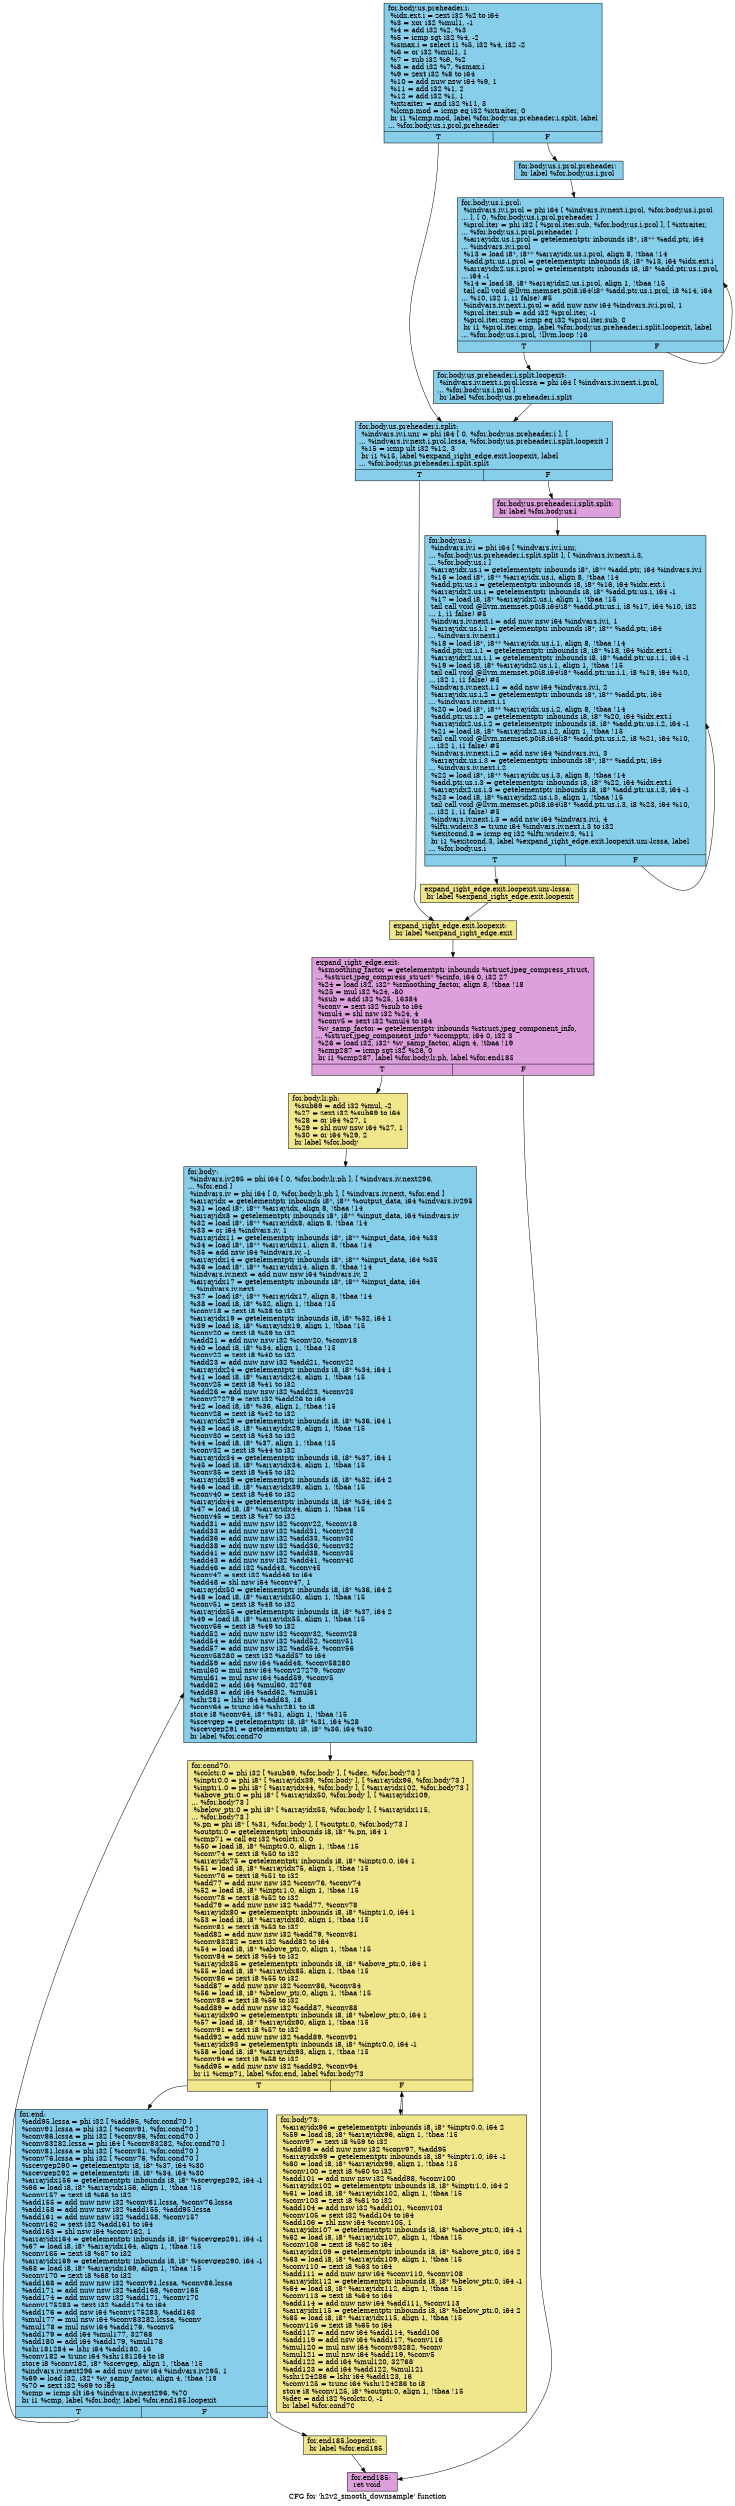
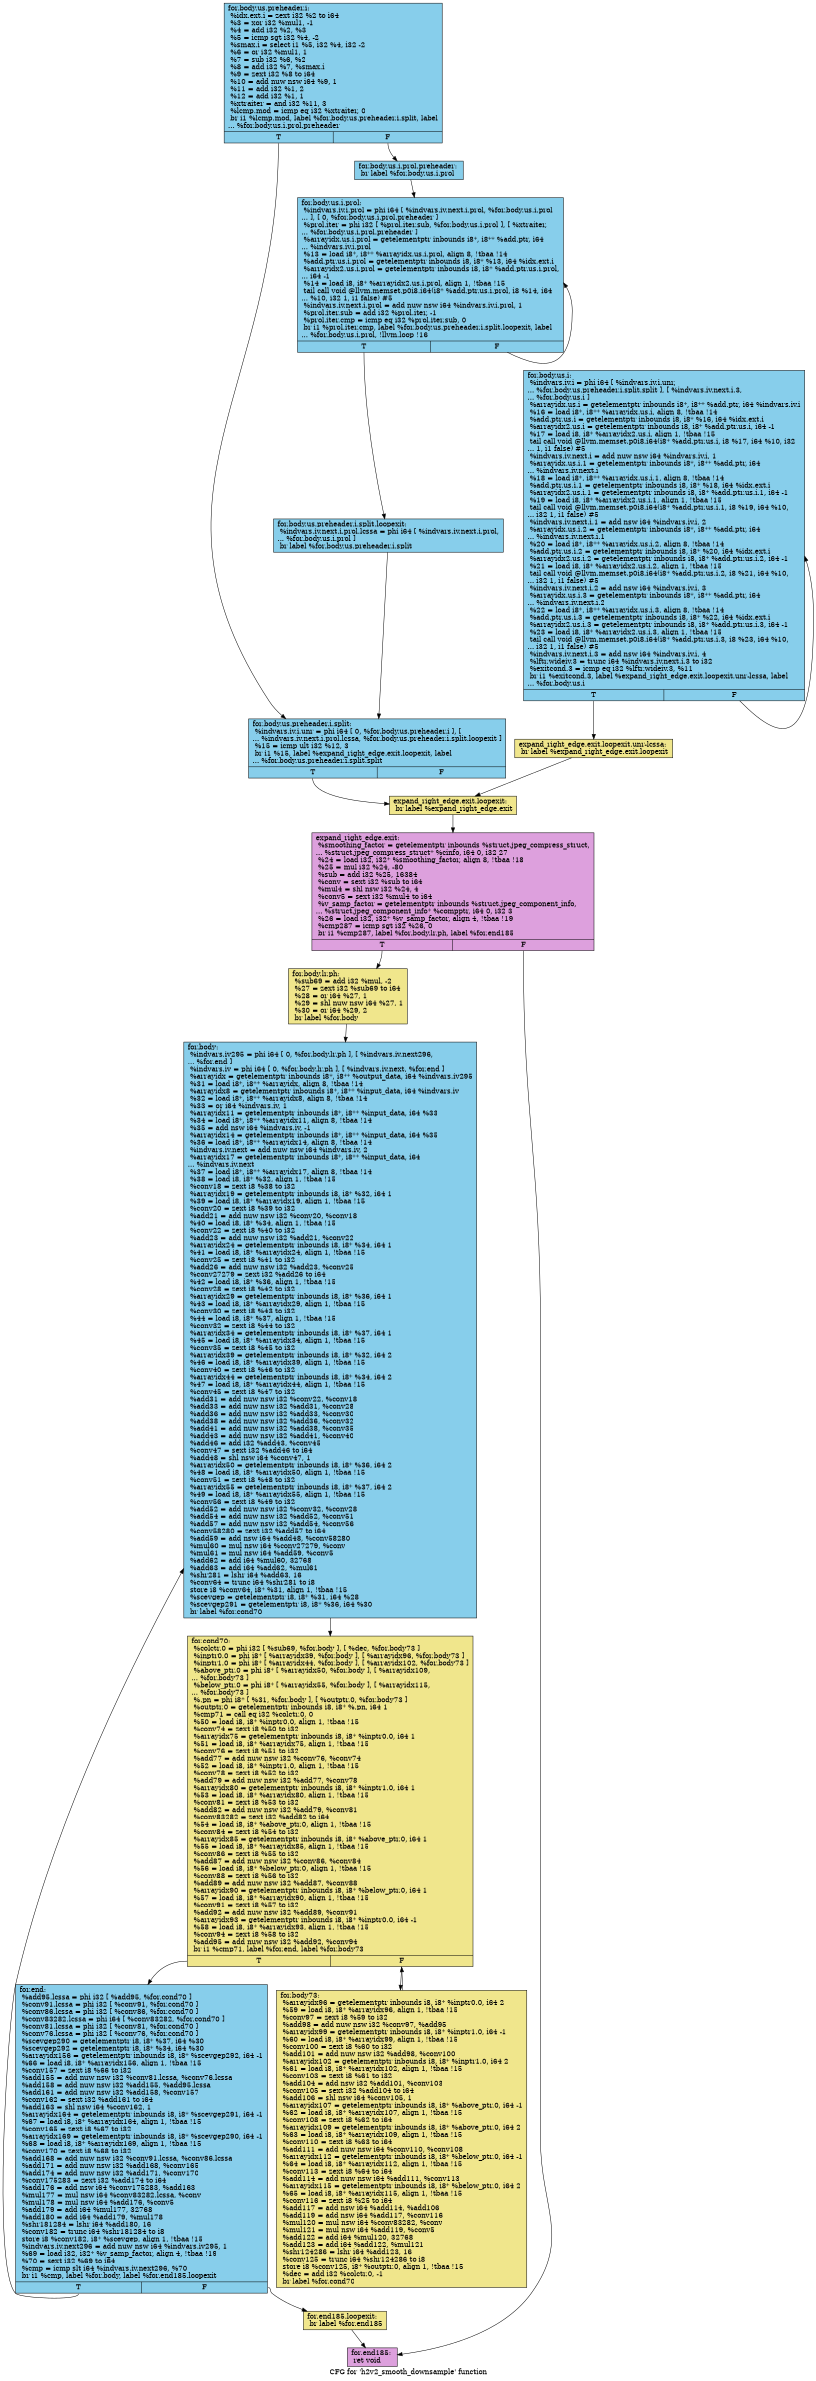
(557, 508) -> none
(336, 2326) -> (336, 2201)
